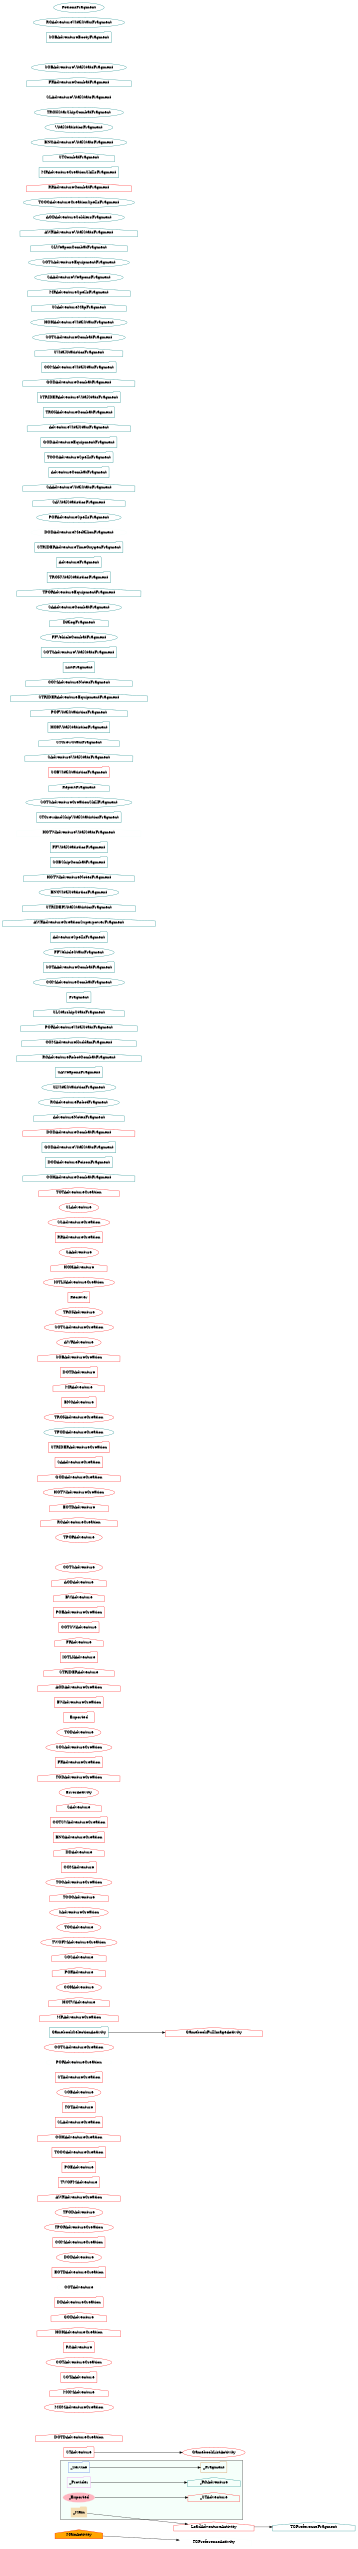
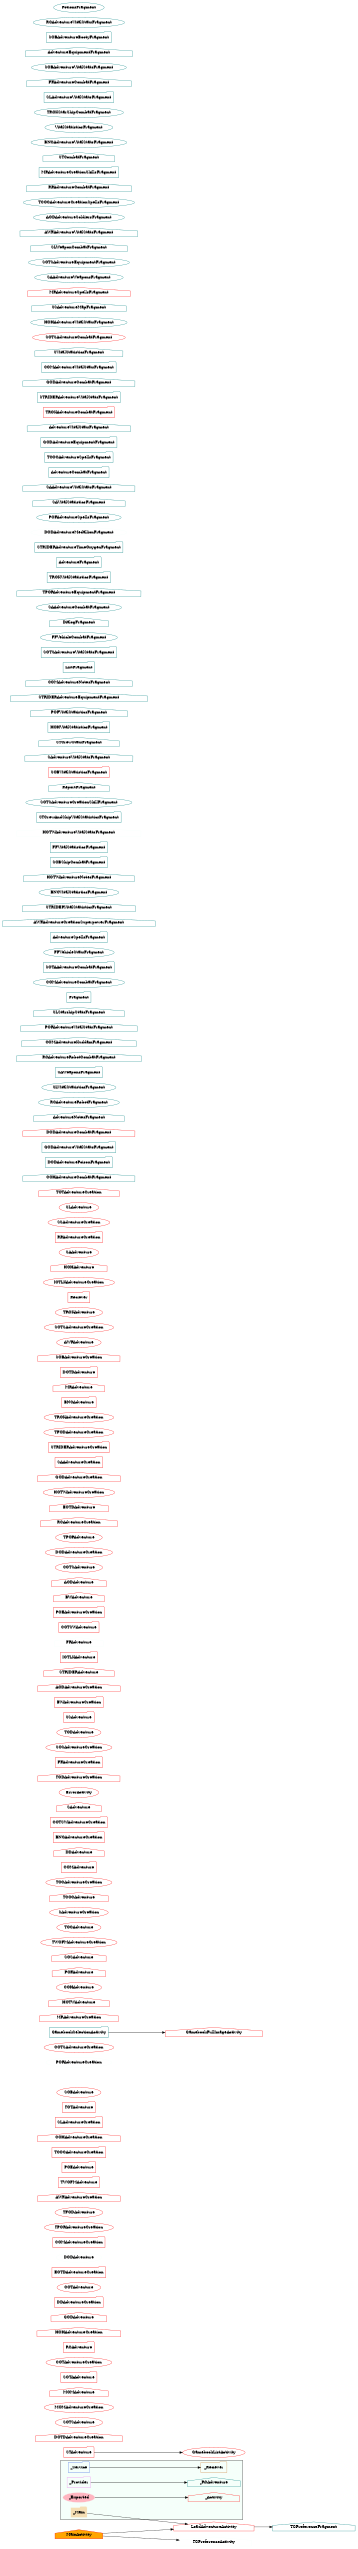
none -> (79, 52)
(79, 98) -> (79, 98)
(79, 188) -> (79, 188)
(79, 292) -> (79, 292)
(79, 338) -> (79, 338)
(79, 412) -> (79, 412)
(79, 1432) -> (79, 1432)
none -> (79, 1552)
(79, 1642) -> (79, 1642)
(79, 1718) -> (79, 1718)
(79, 2078) -> none
(79, 2258) -> (79, 2258)
(79, 2288) -> (79, 2288)
none -> (79, 2422)
(214, 2468) -> (214, 2468)
(214, 2498) -> (214, 2498)
none -> (137, 2531)
